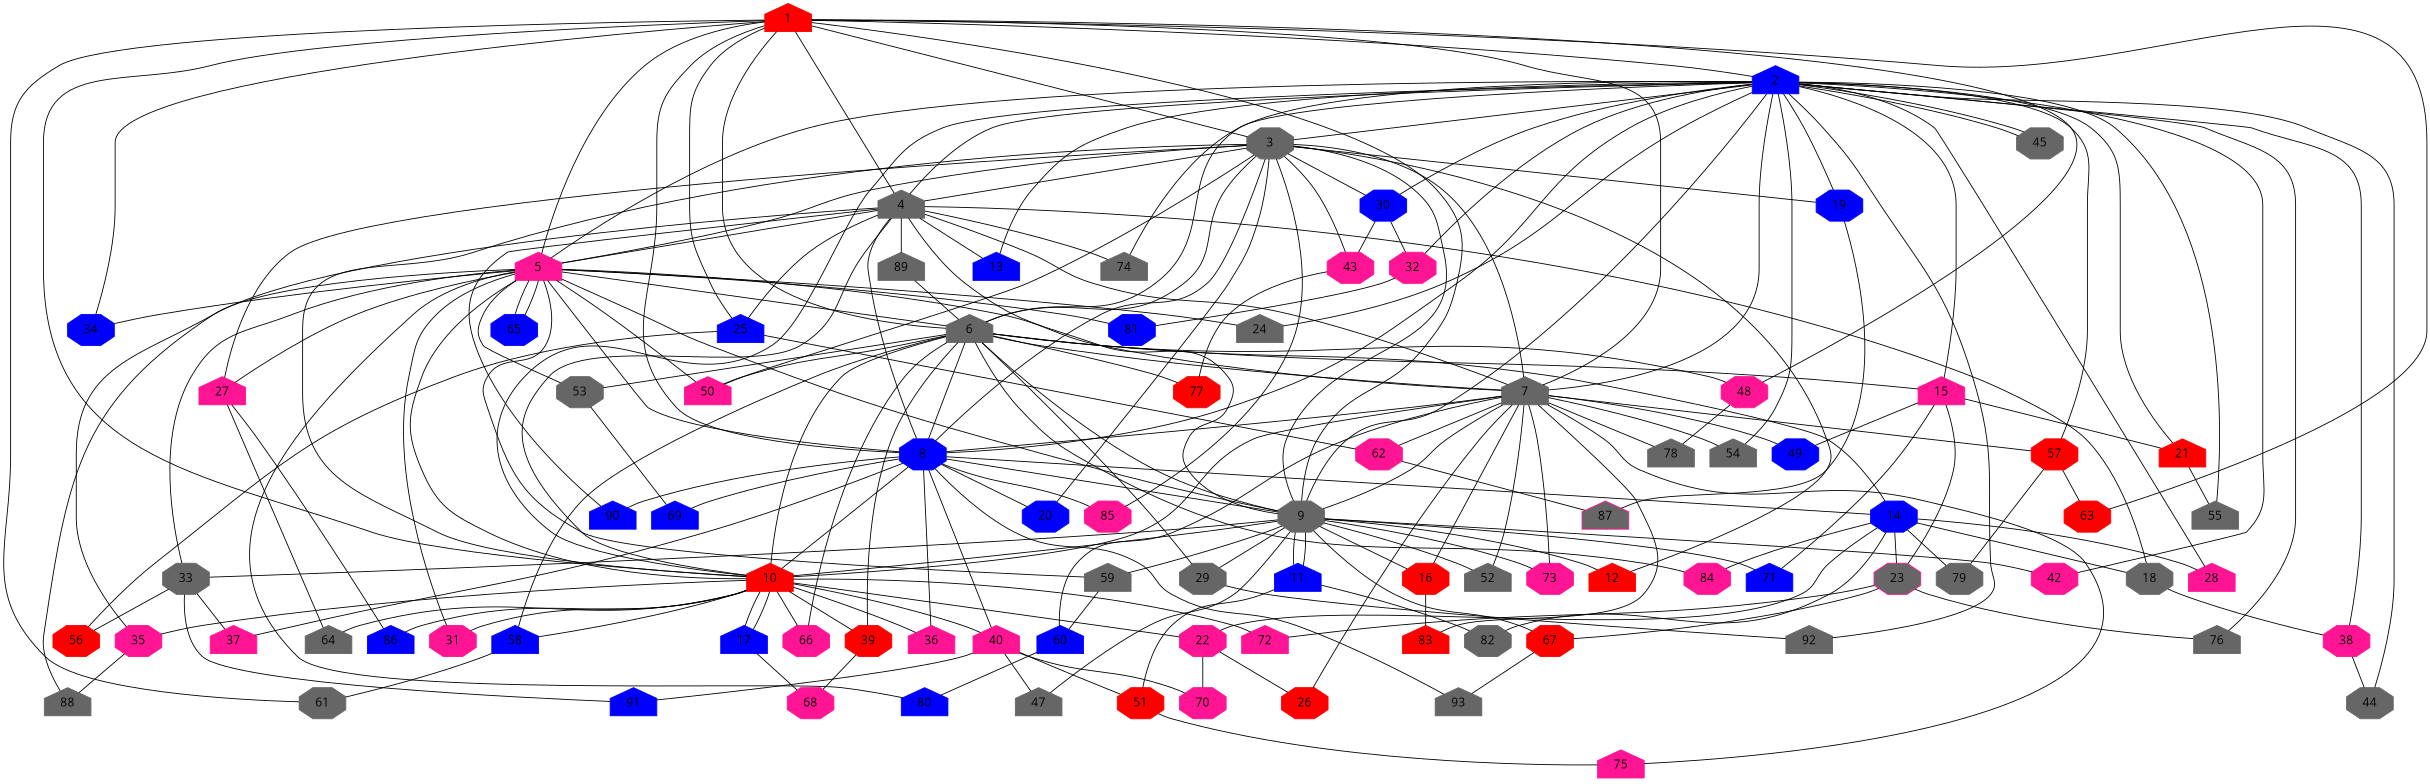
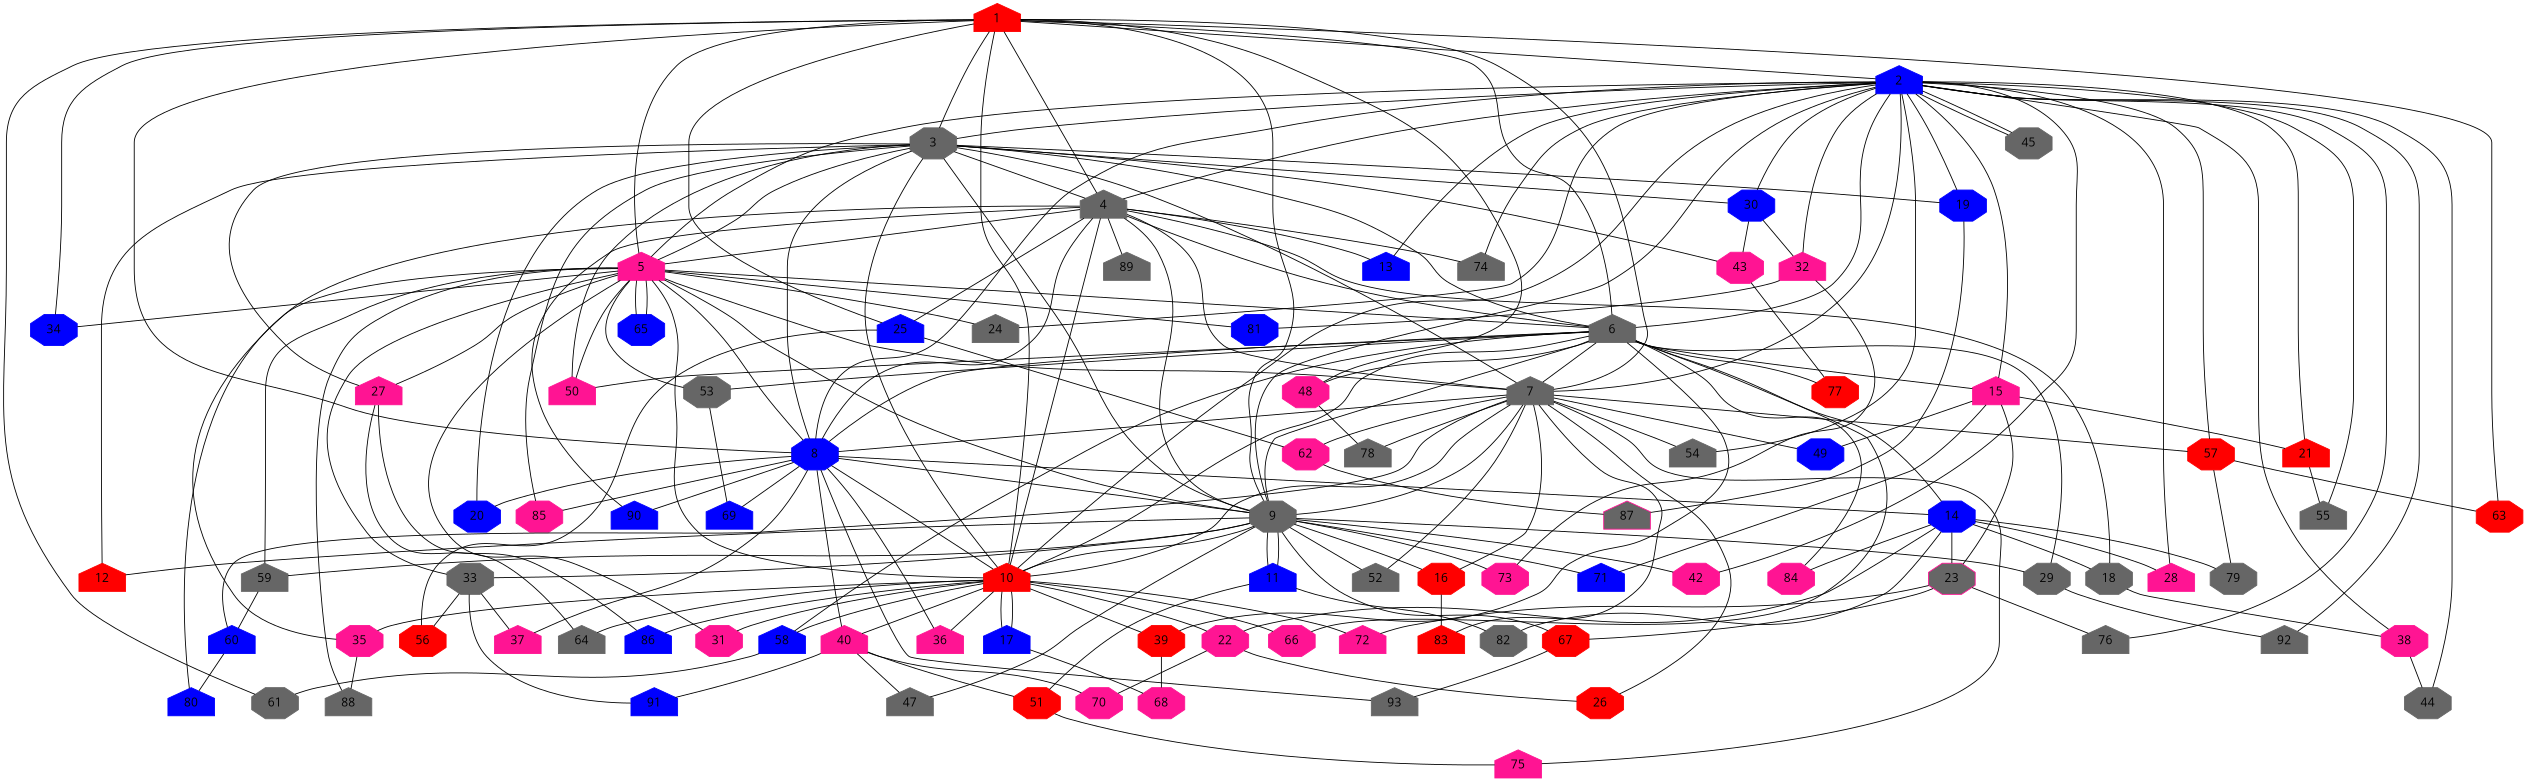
(1413, 268) -> (1802, 268)
(937, 300) -> (1330, 284)
(1543, 483) -> (1757, 455)
